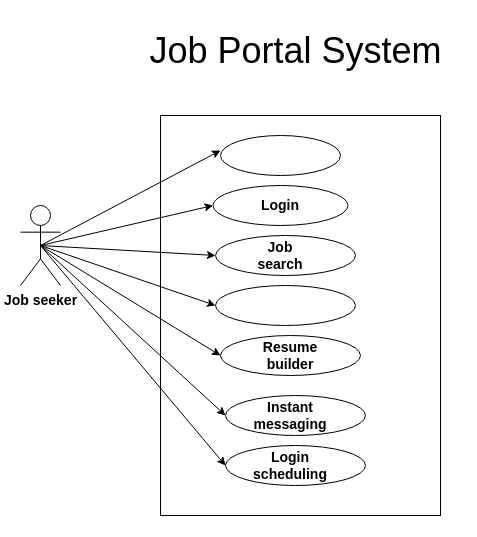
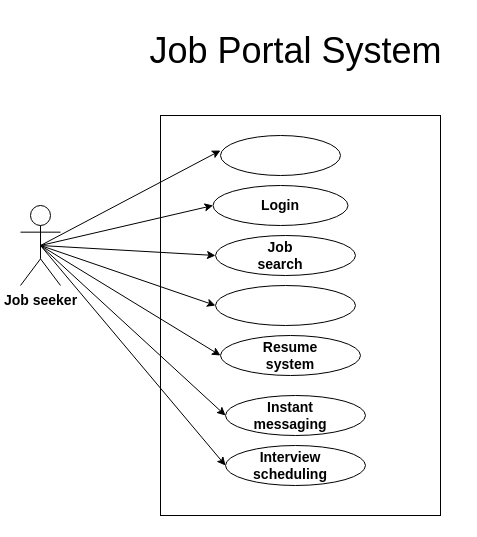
(291, 356) -> (291, 356)
(291, 466) -> (291, 466)
